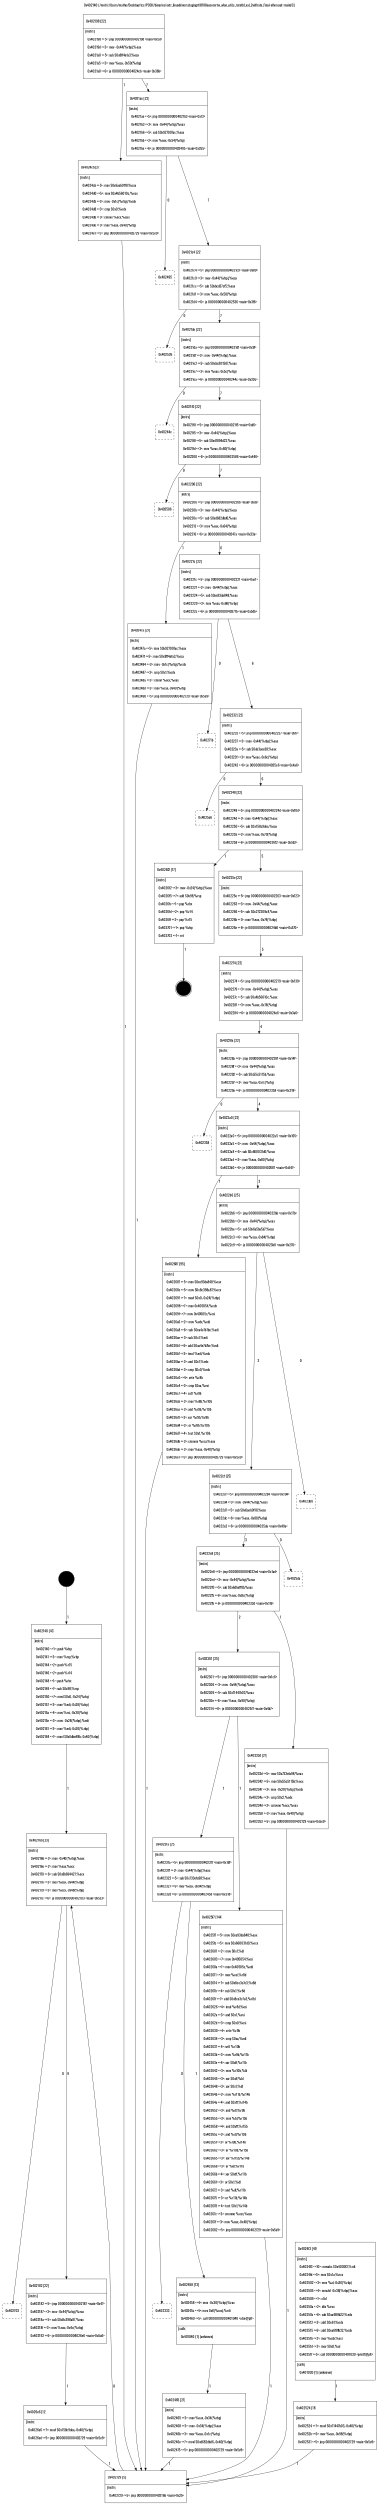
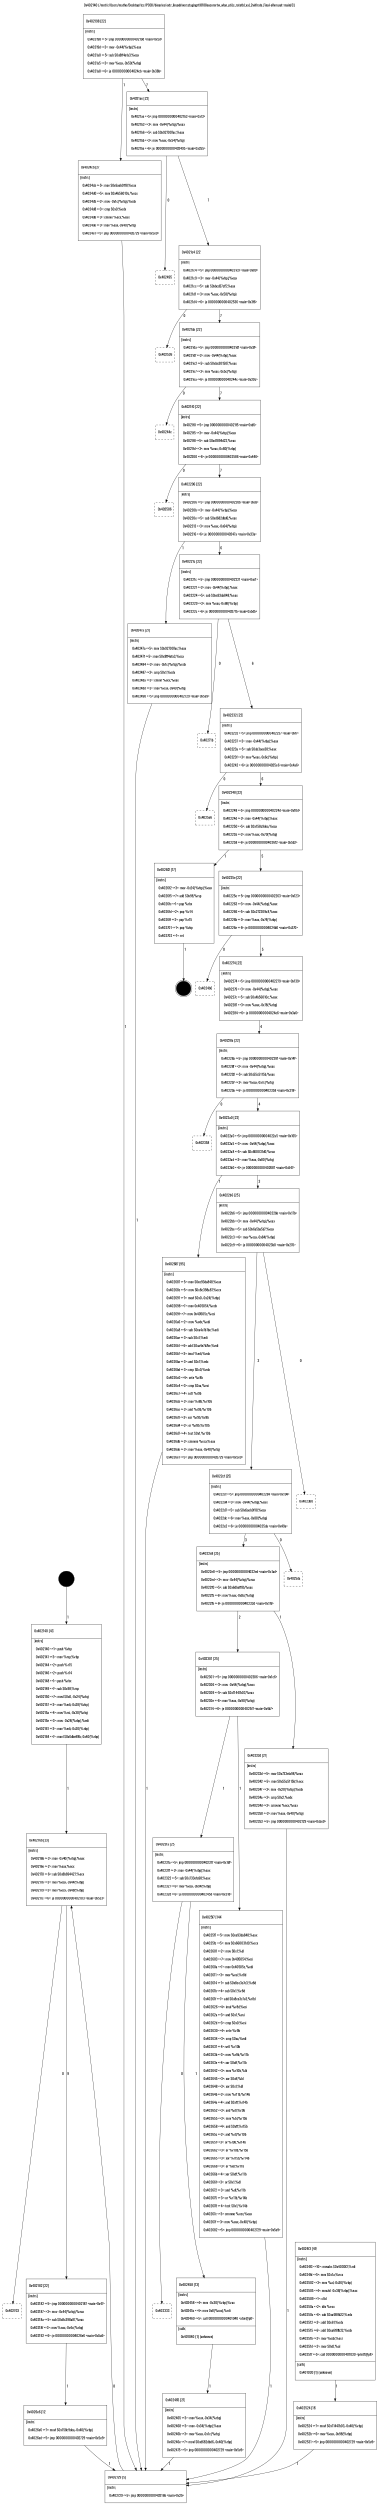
none -> (205, 988)
